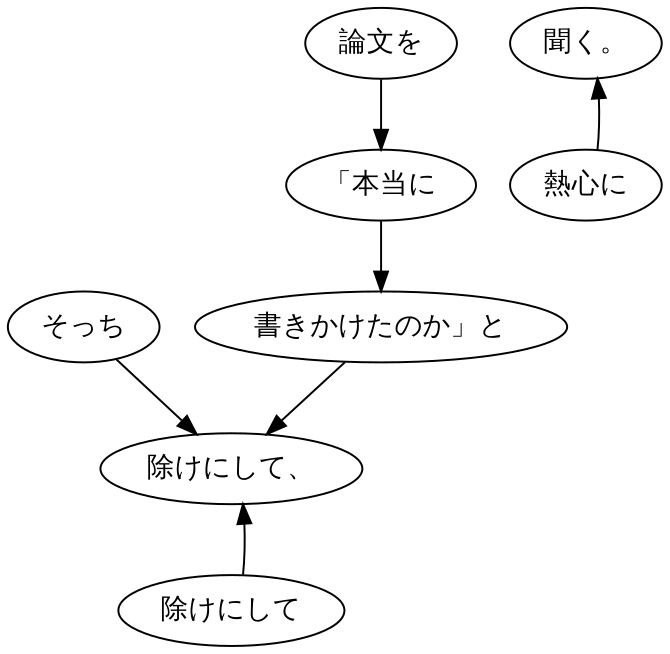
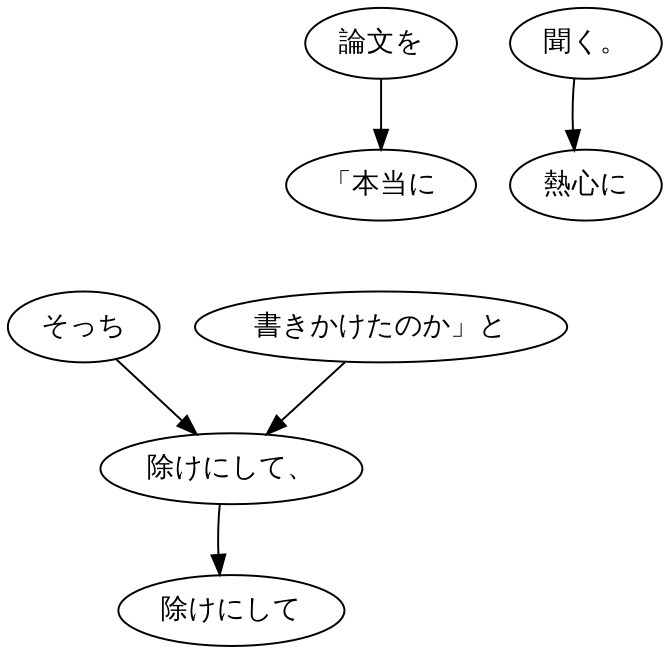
(599, 124) -> (573, 104)
(381, 246) -> none
(245, 549) -> (218, 529)
